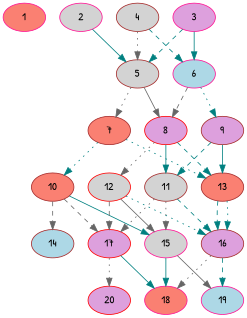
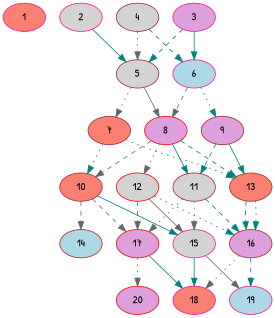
none -> (127, 157)
